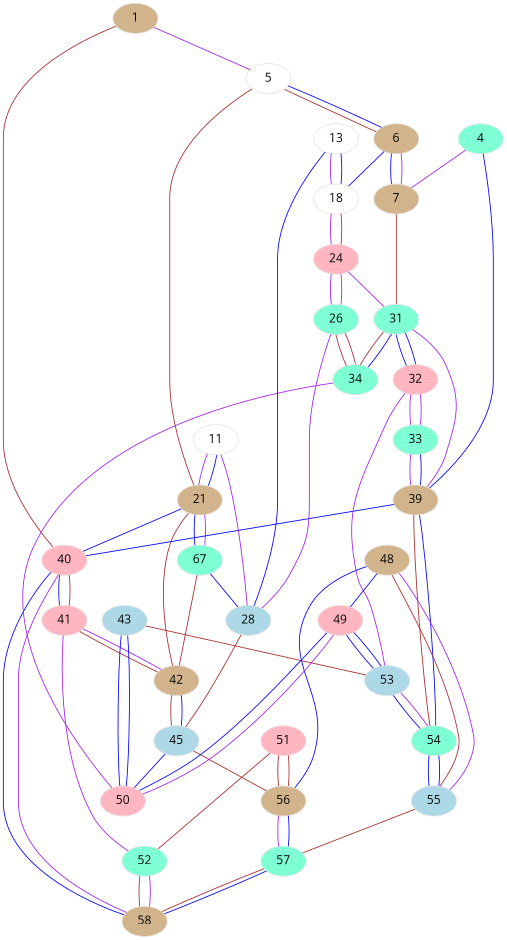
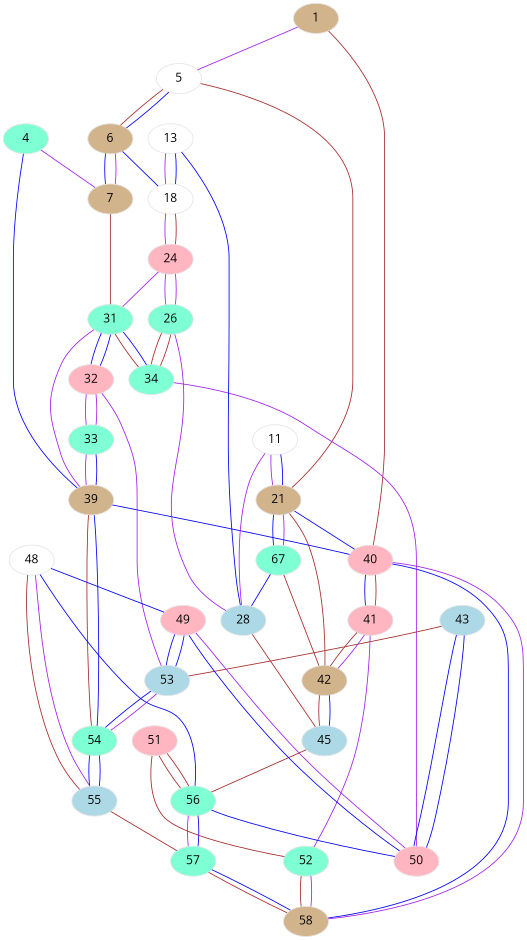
(387, 560) -> (32, 560)
(150, 771) -> (302, 837)
(283, 801) -> (193, 801)
